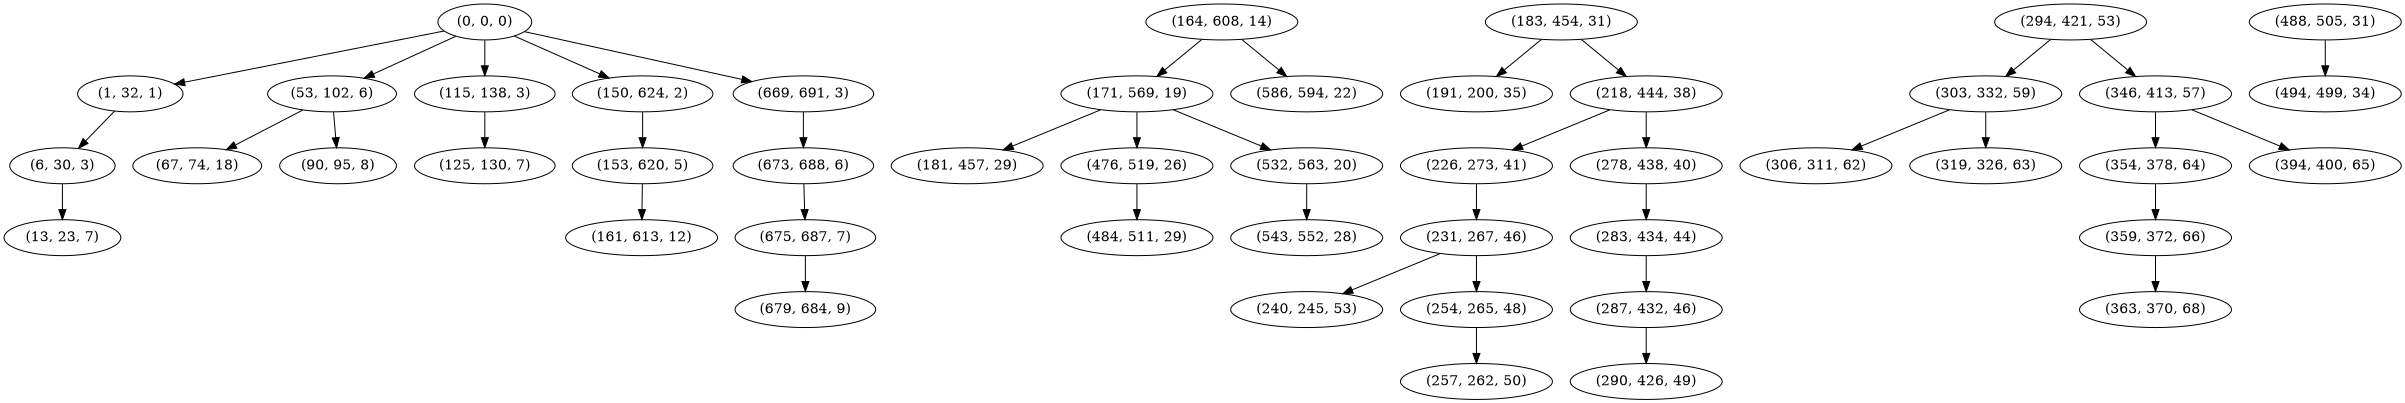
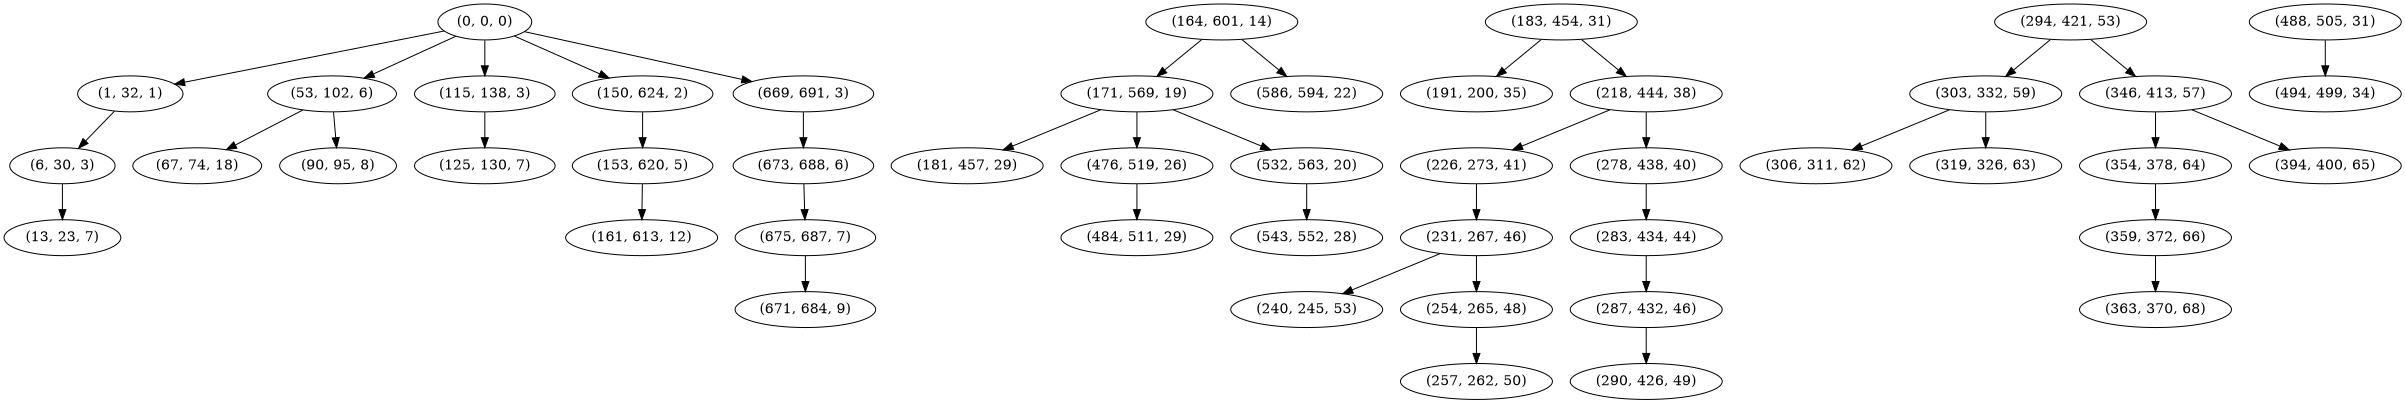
(1222, 22) -> (1222, 22)
(805, 310) -> (805, 310)
